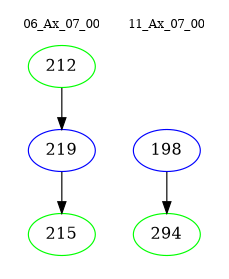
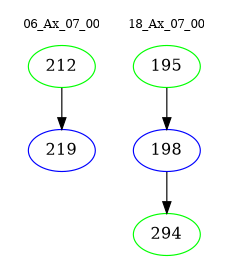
(167, 25) -> (167, 25)
none -> (167, 66)
(62, 235) -> none
